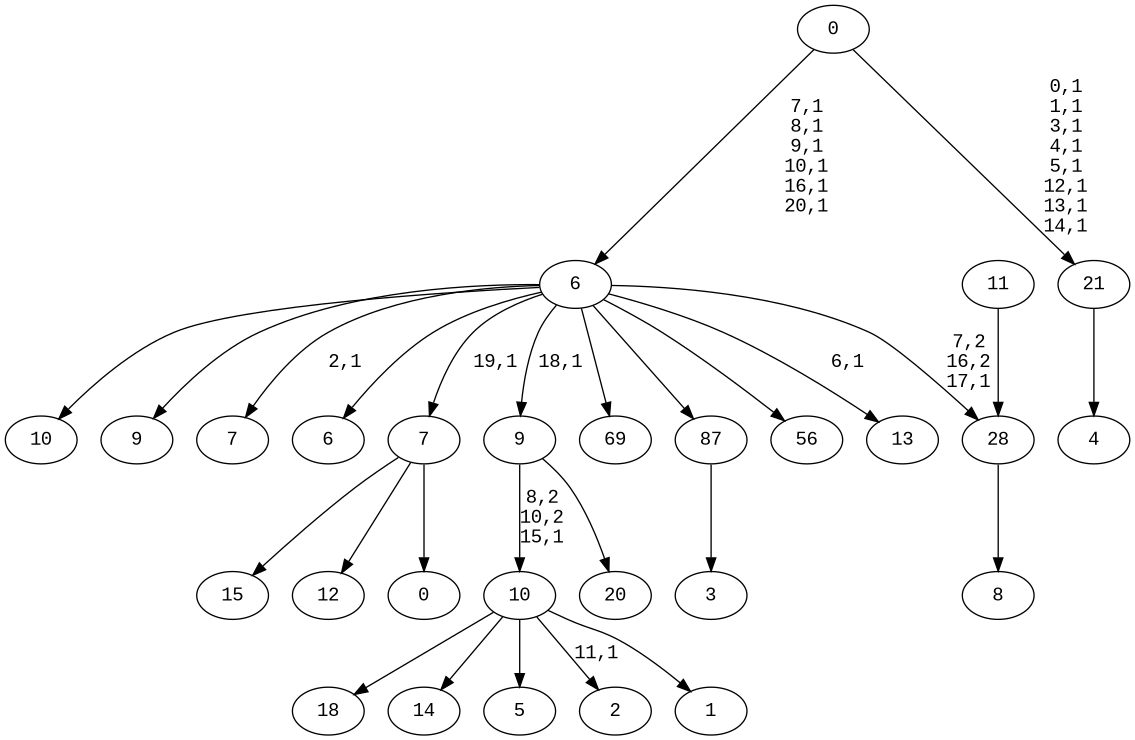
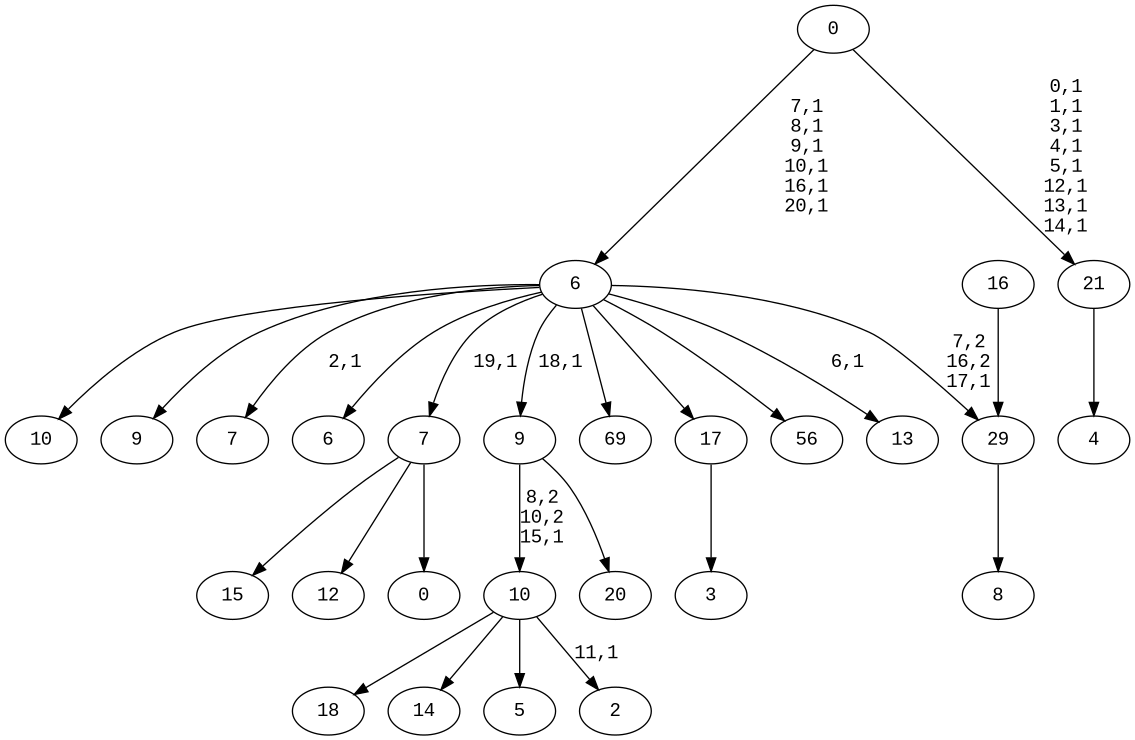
(998, 284) -> (998, 284)
(711, 440) -> (711, 440)
(998, 440) -> (998, 440)
(711, 711) -> none
